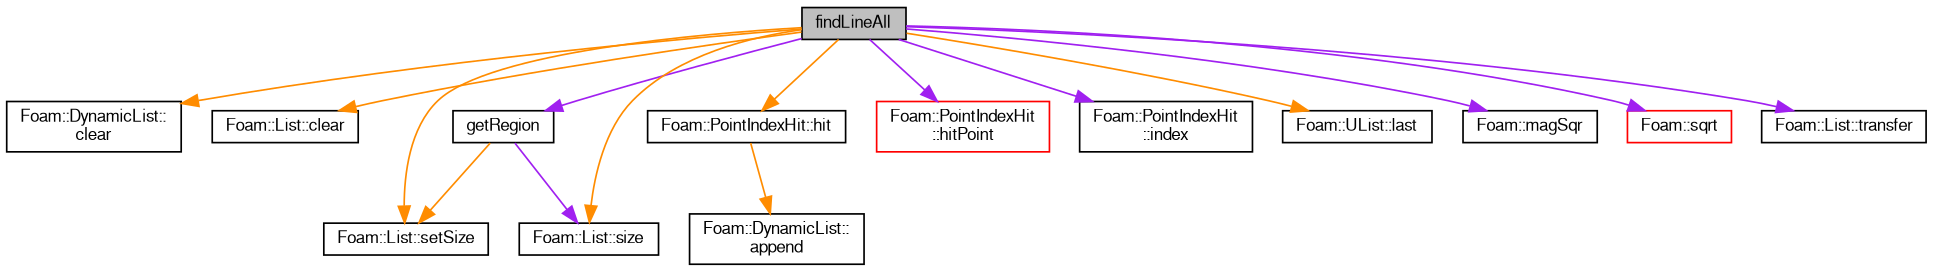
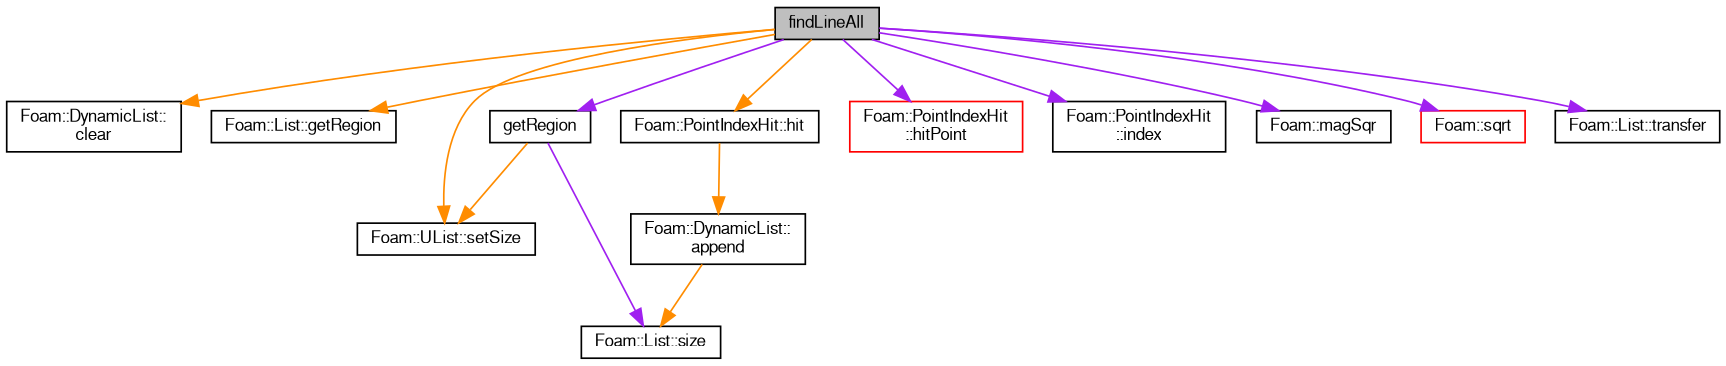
(637, 97) -> (686, 288)
(285, 127) -> (304, 127)
(1357, 127) -> none
(406, 239) -> (446, 239)
